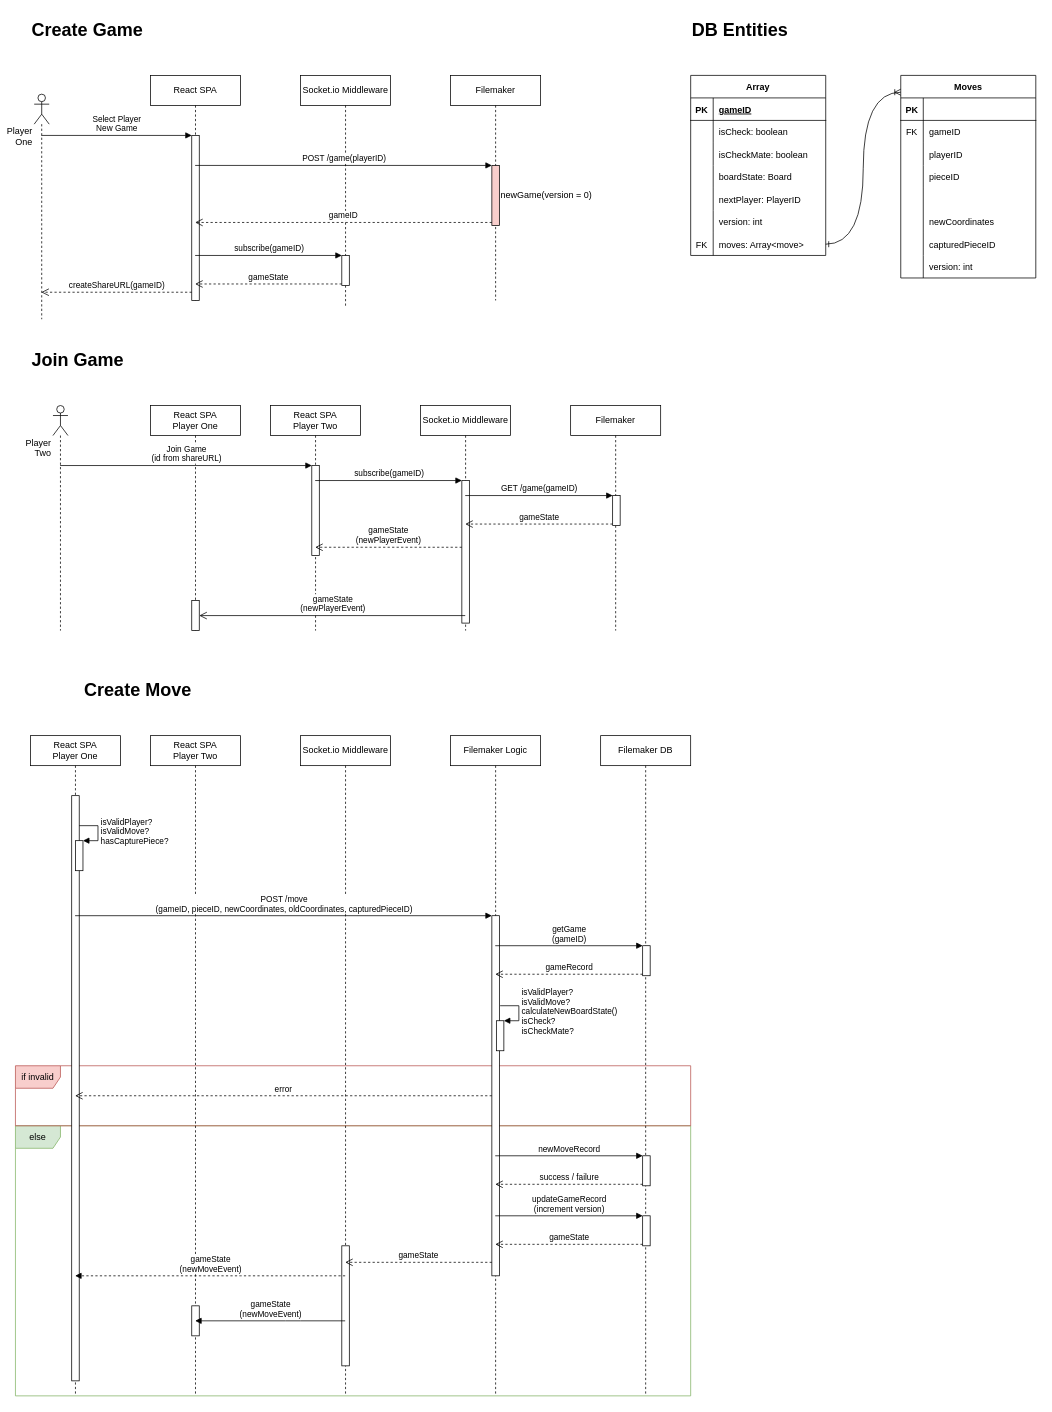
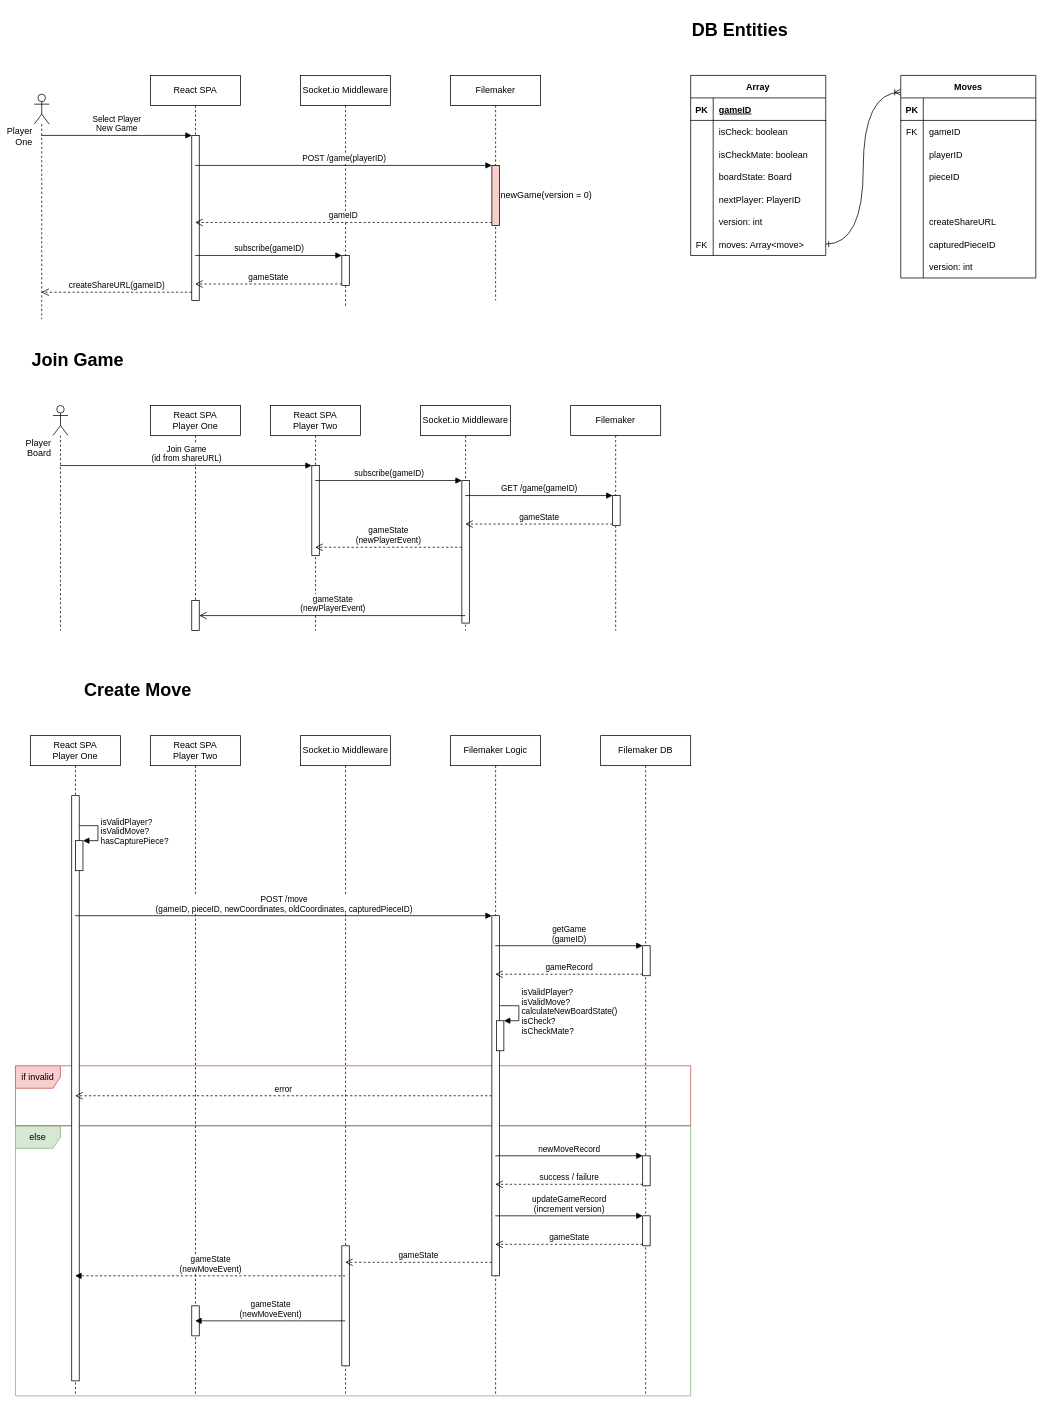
(90, 30) -> none
(963, 222) -> (964, 222)
(43, 454) -> (43, 459)
